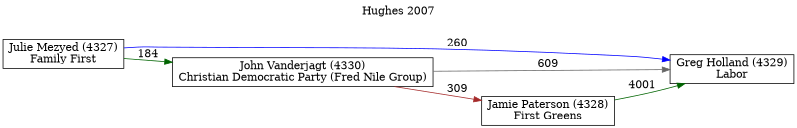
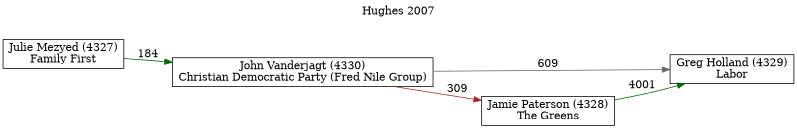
(393, 48) -> none
(548, 111) -> (548, 111)
